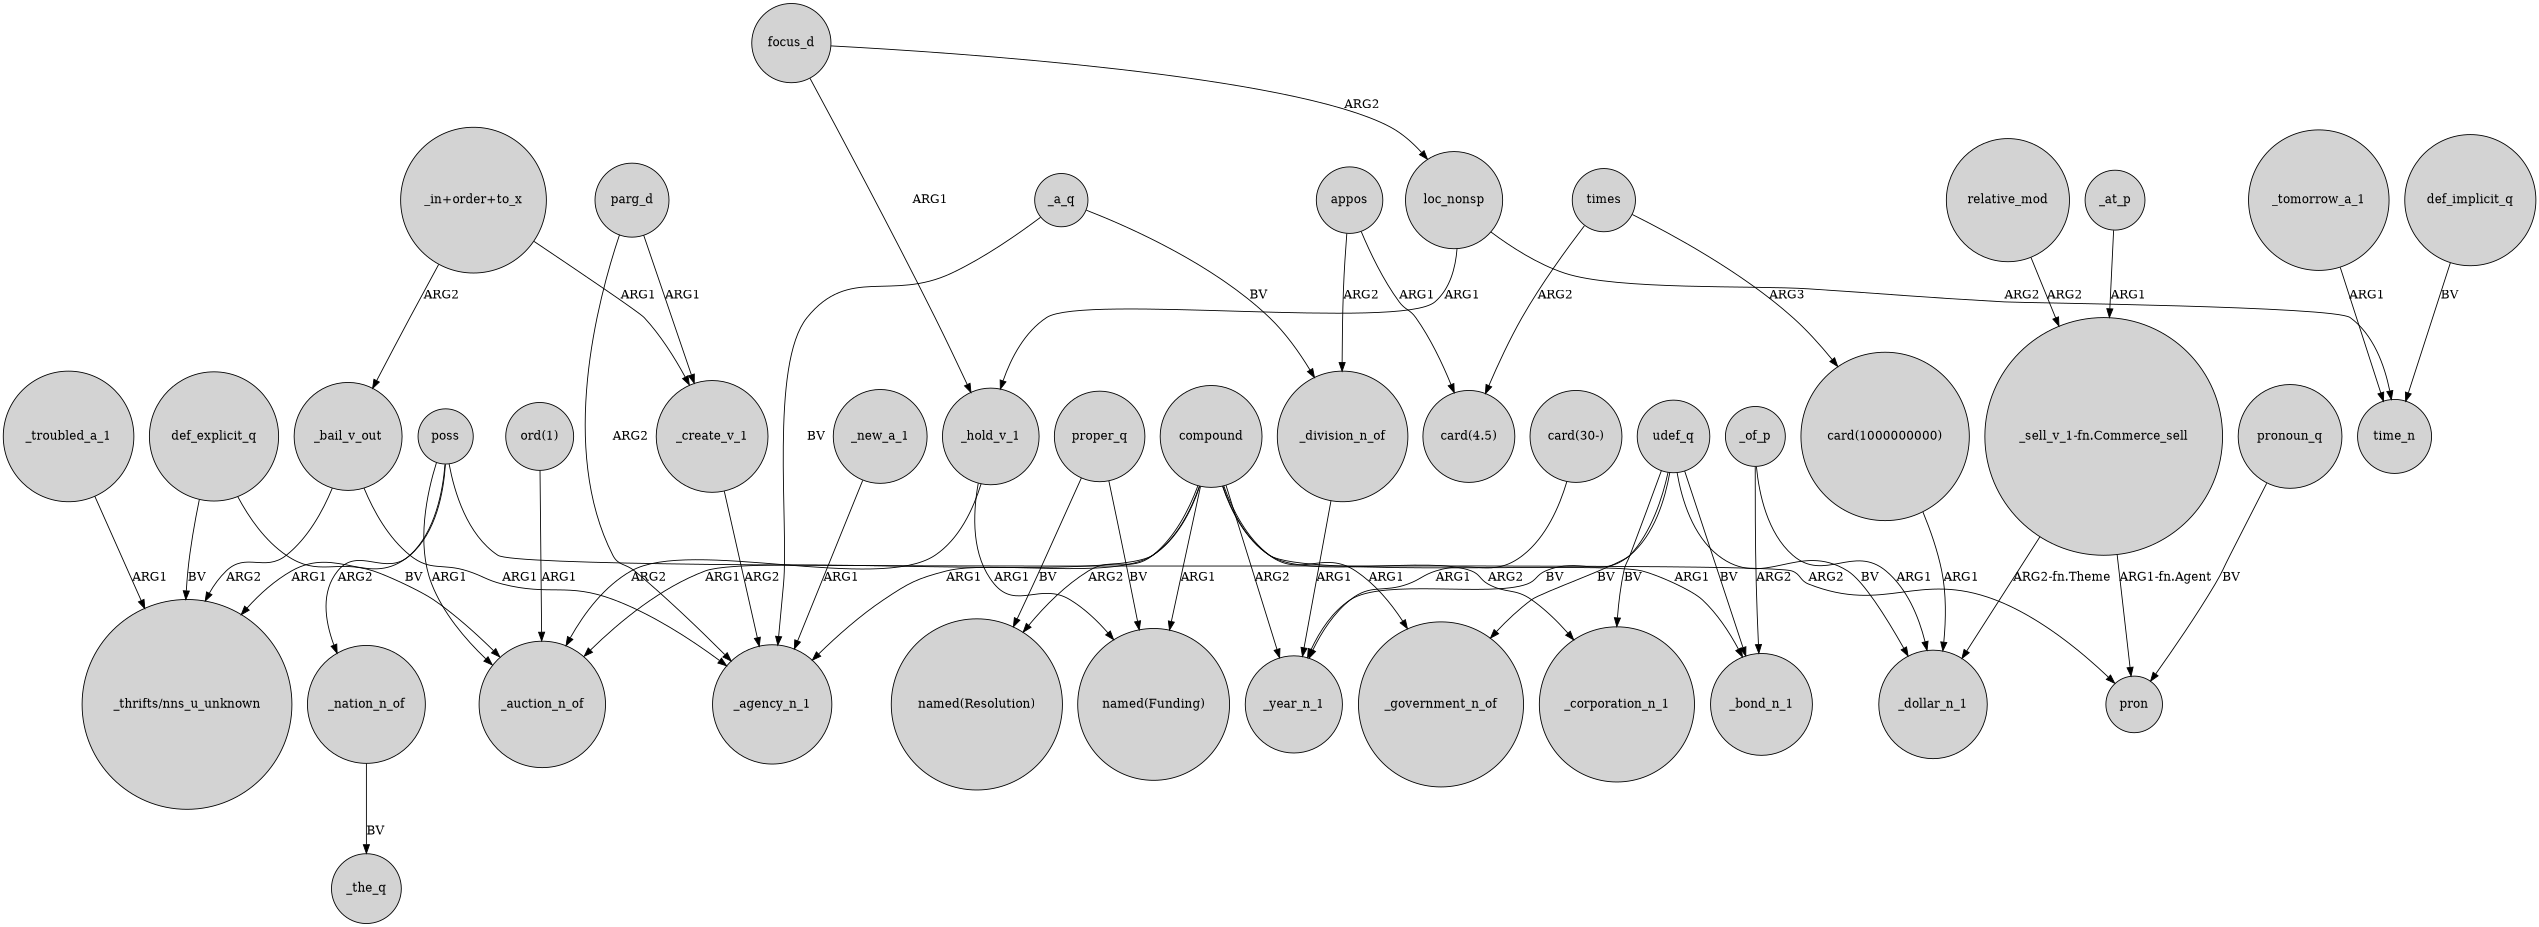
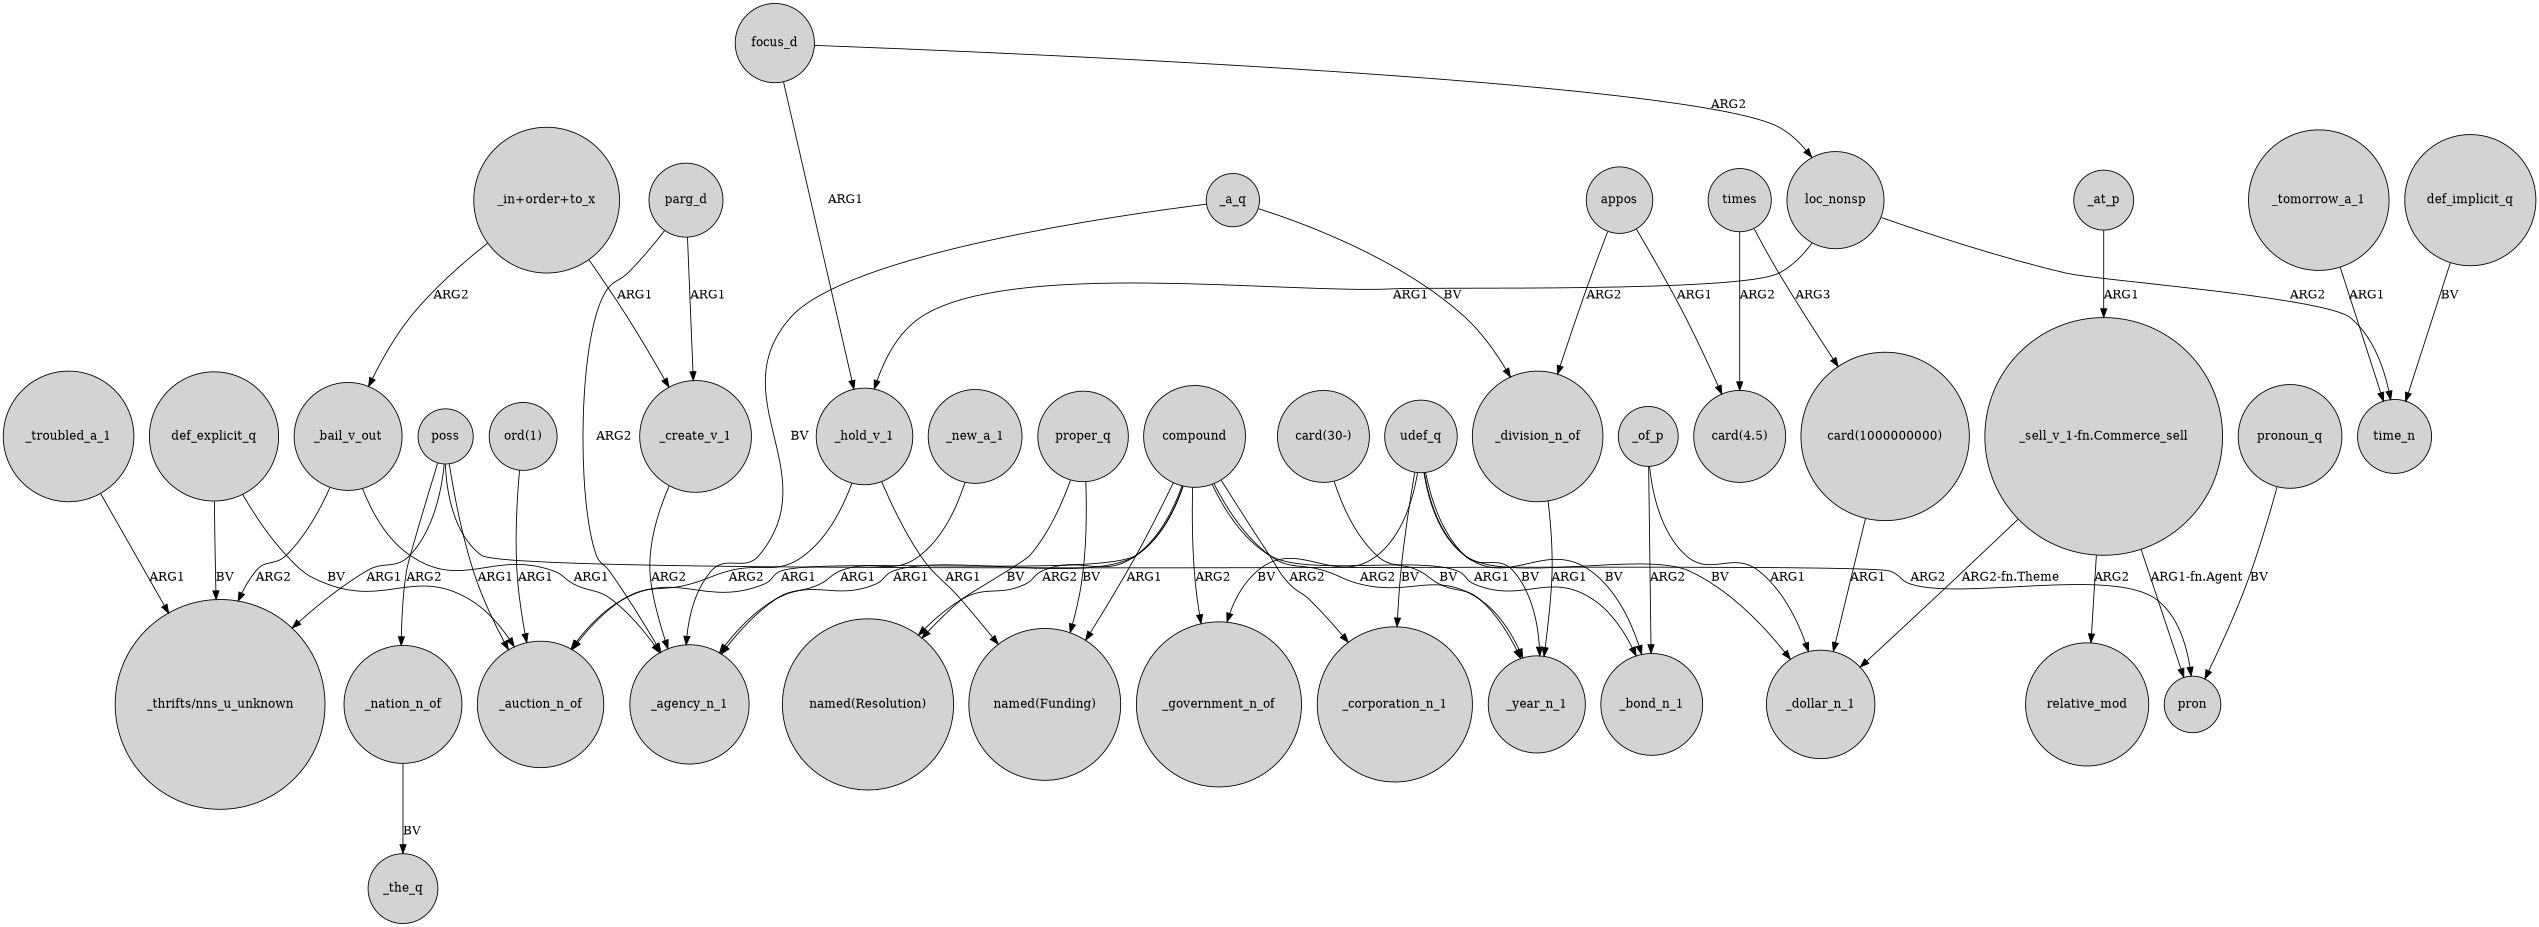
(2043, 288) -> (2094, 595)
(1387, 577) -> (1213, 577)
(1454, 577) -> (1448, 577)
